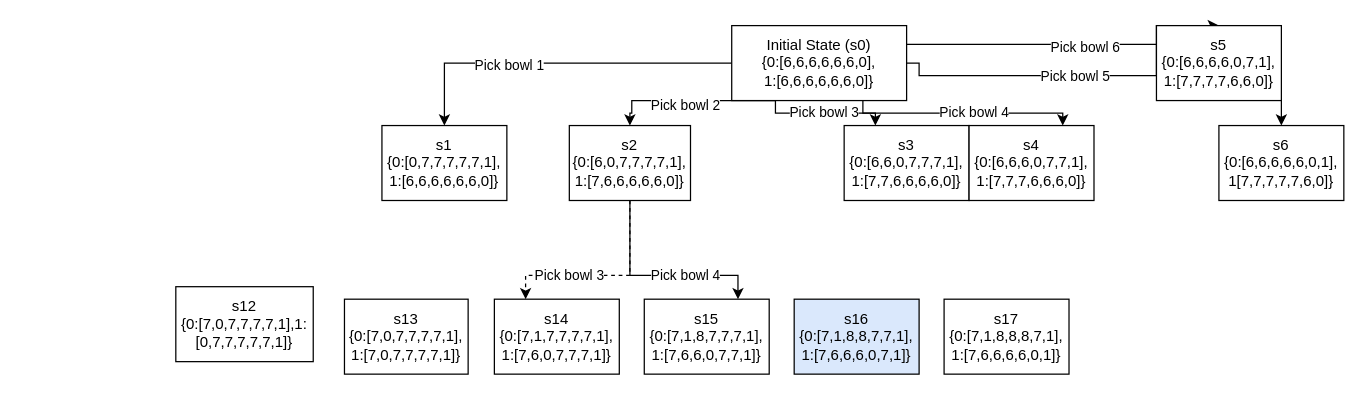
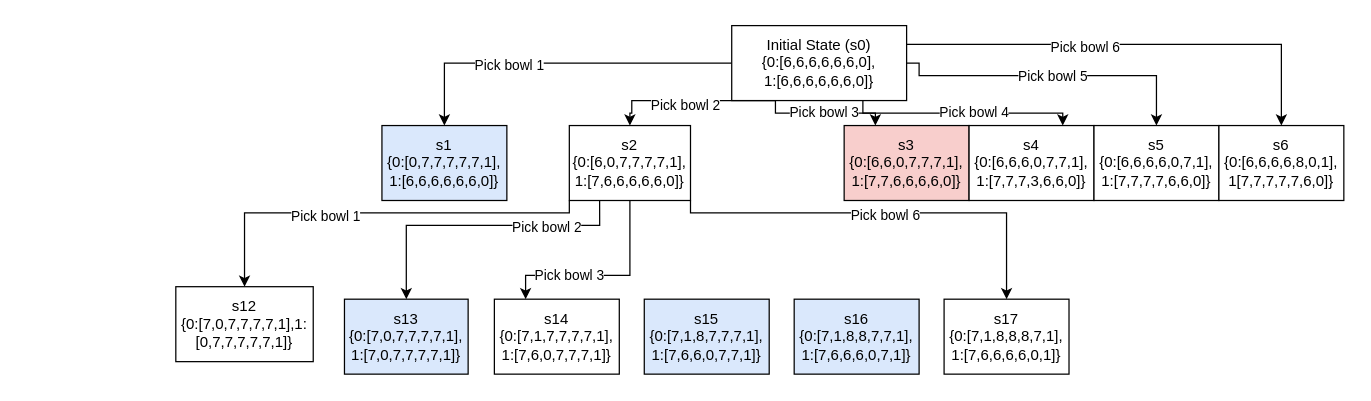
(1219, 63) -> (1157, 163)
(444, 163) -> (444, 163)
(907, 163) -> (907, 163)
(1032, 163) -> (1032, 163)
(1282, 163) -> (1282, 163)
none -> (381, 213)
none -> (882, 213)
none -> (483, 226)
(692, 276) -> none
(526, 278) -> (526, 278)
(406, 337) -> (406, 337)
(707, 337) -> (707, 337)
